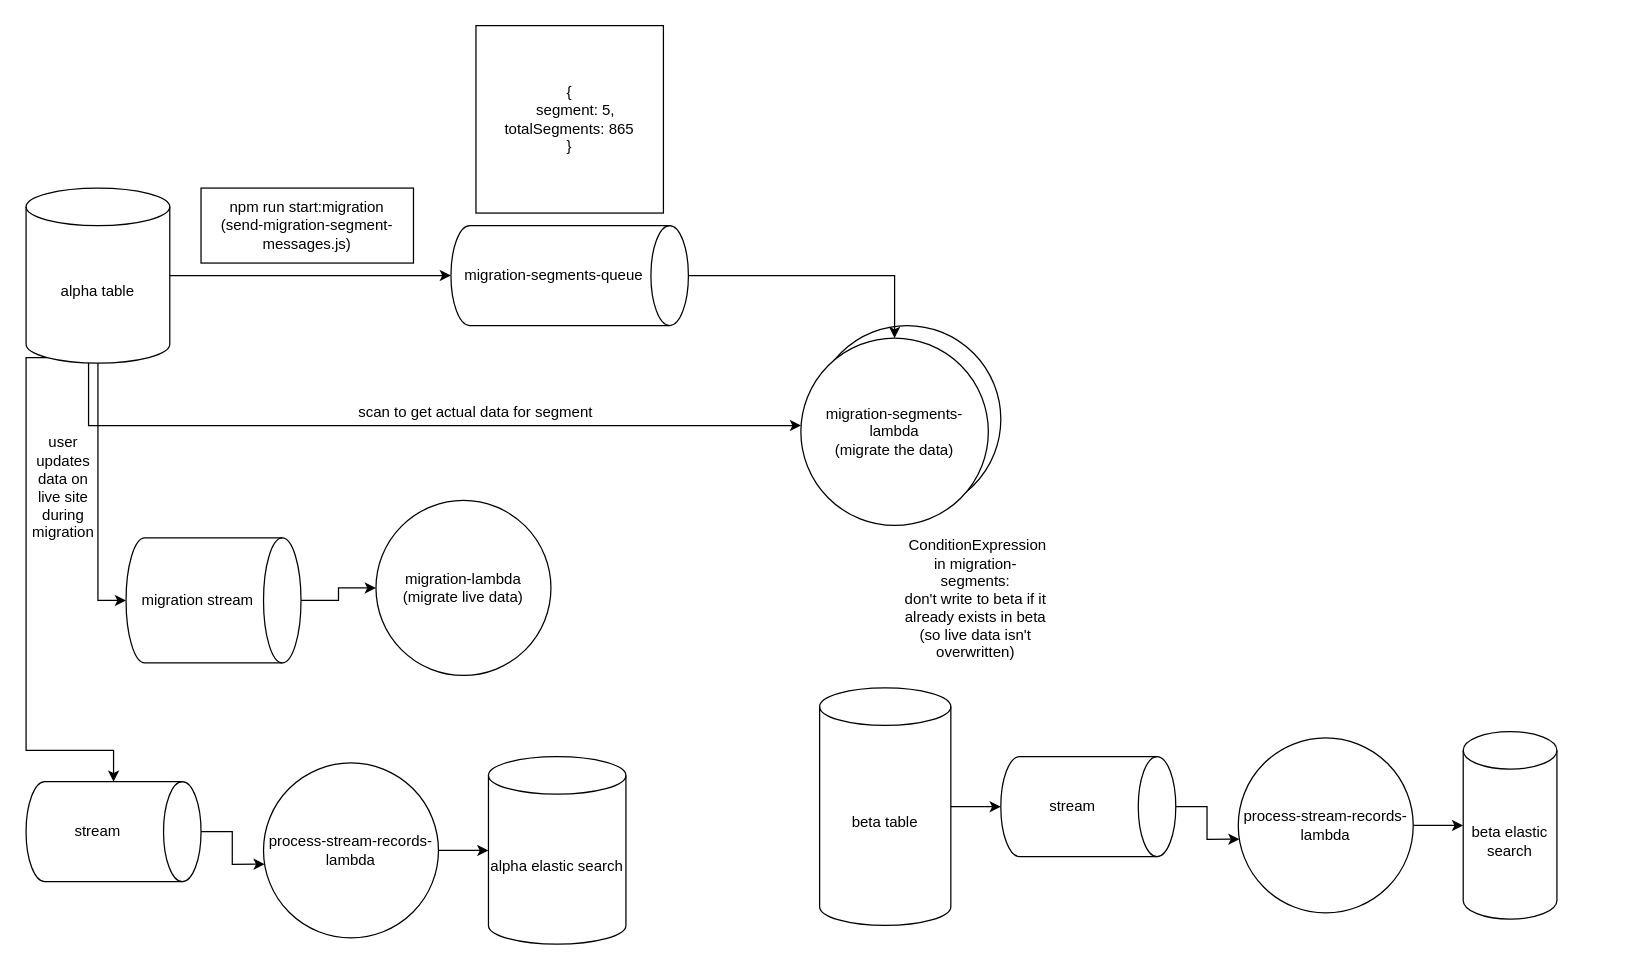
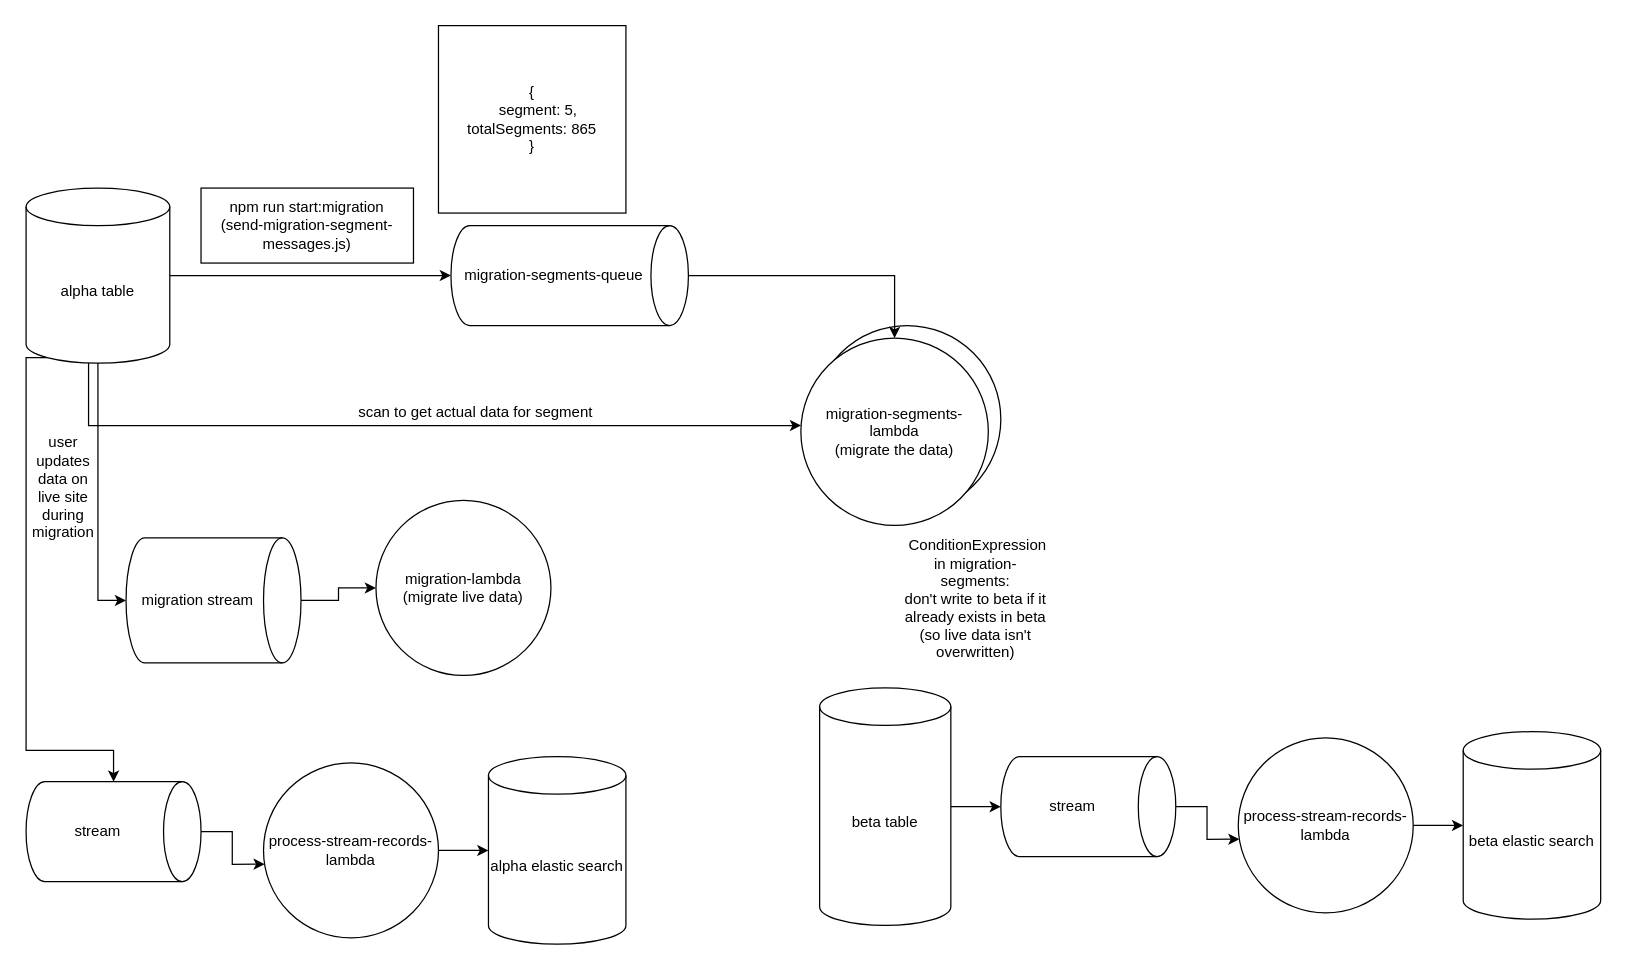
(569, 119) -> (532, 119)
(1510, 826) -> (1532, 826)
